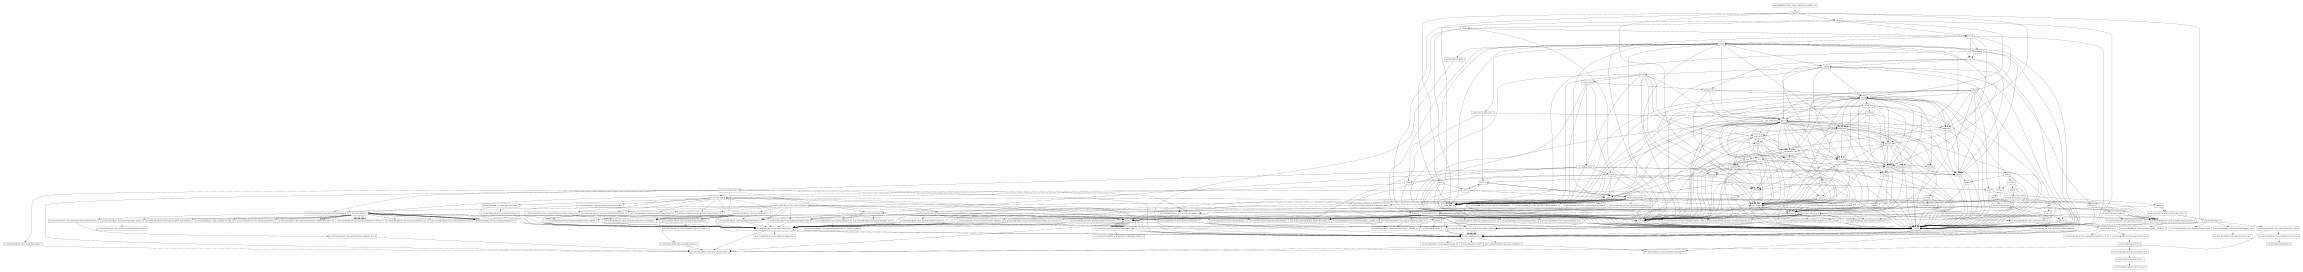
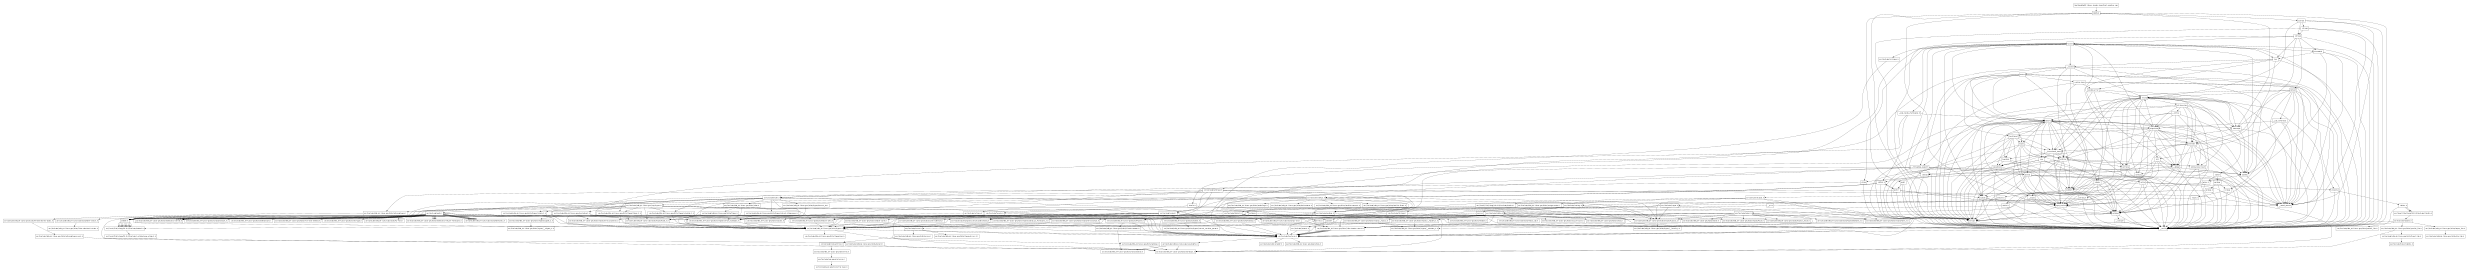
(1846, 108) -> (2149, 114)
